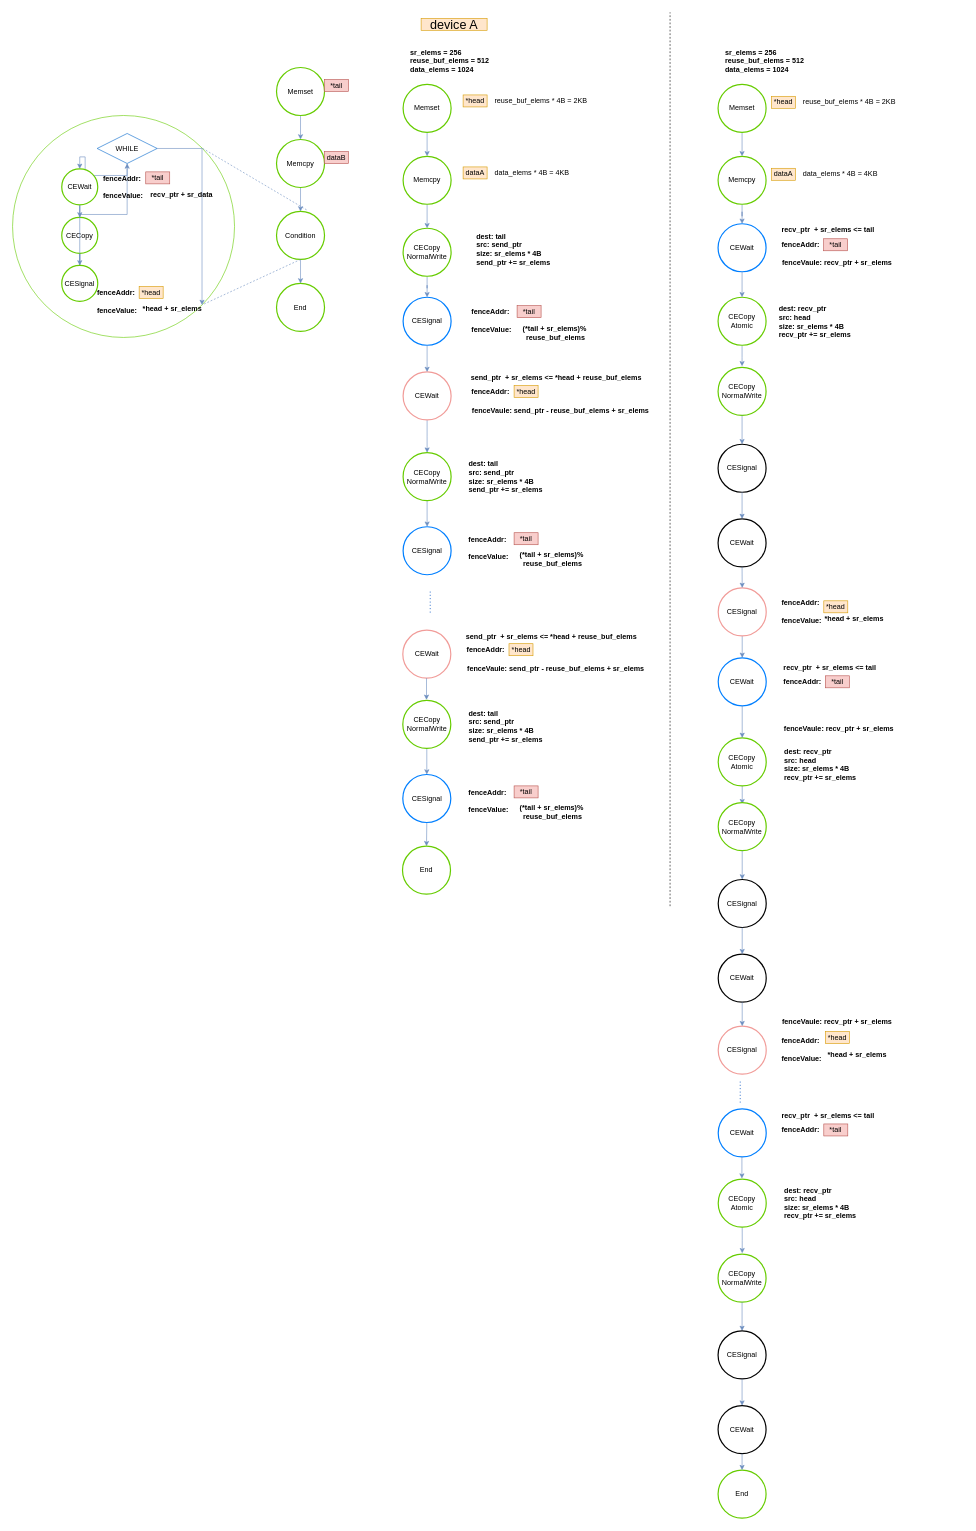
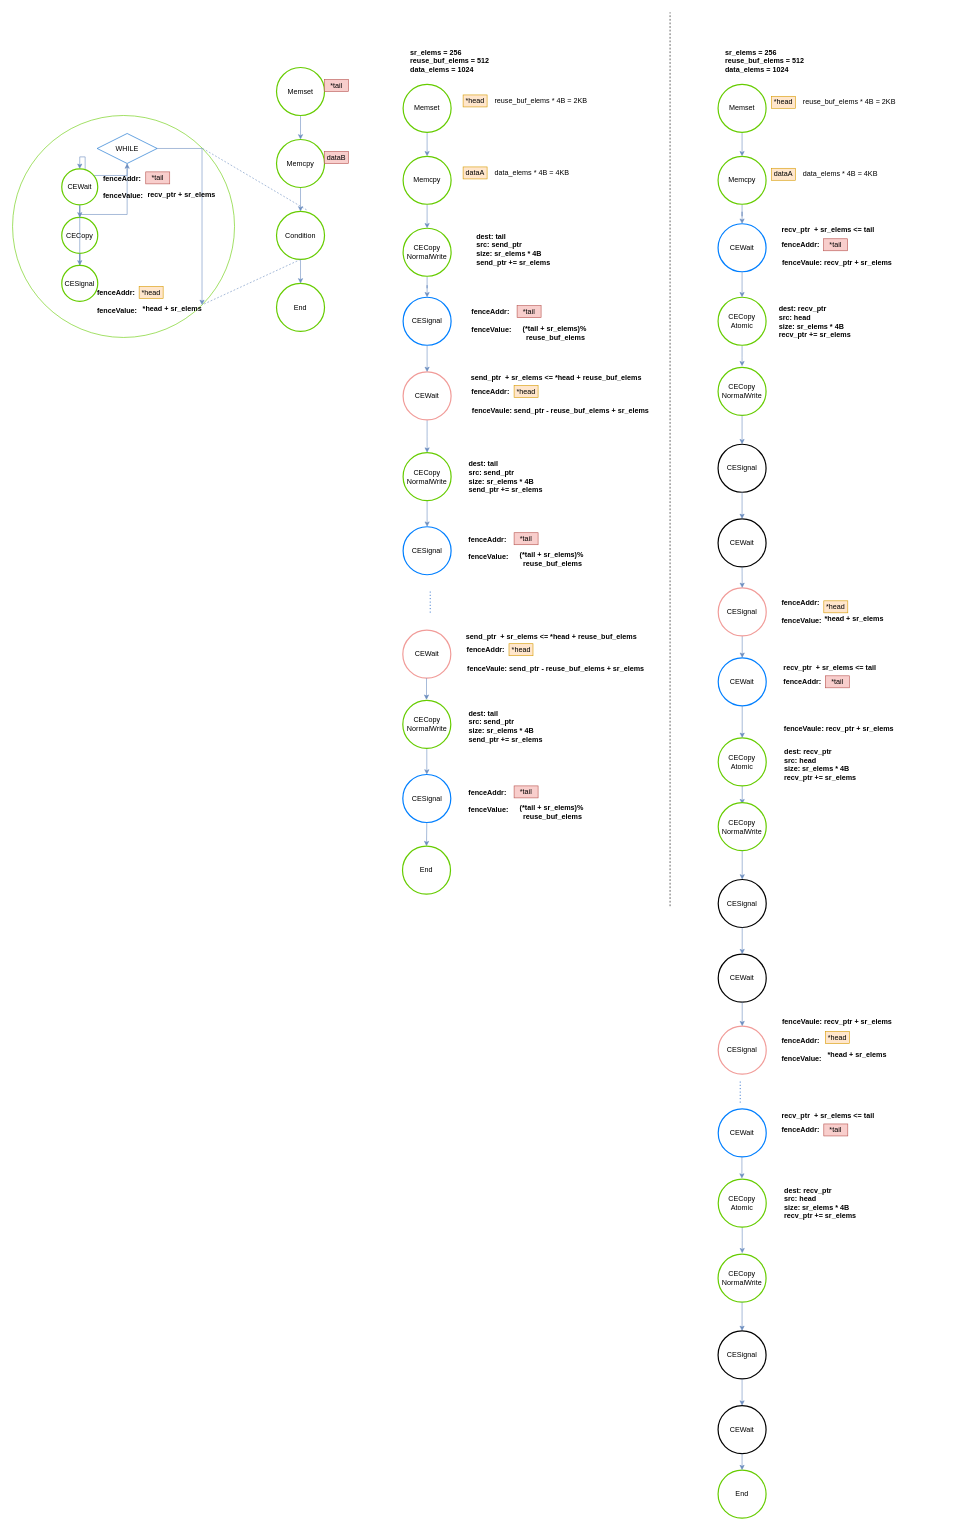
(454, 24) -> none
(182, 195) -> (182, 195)
